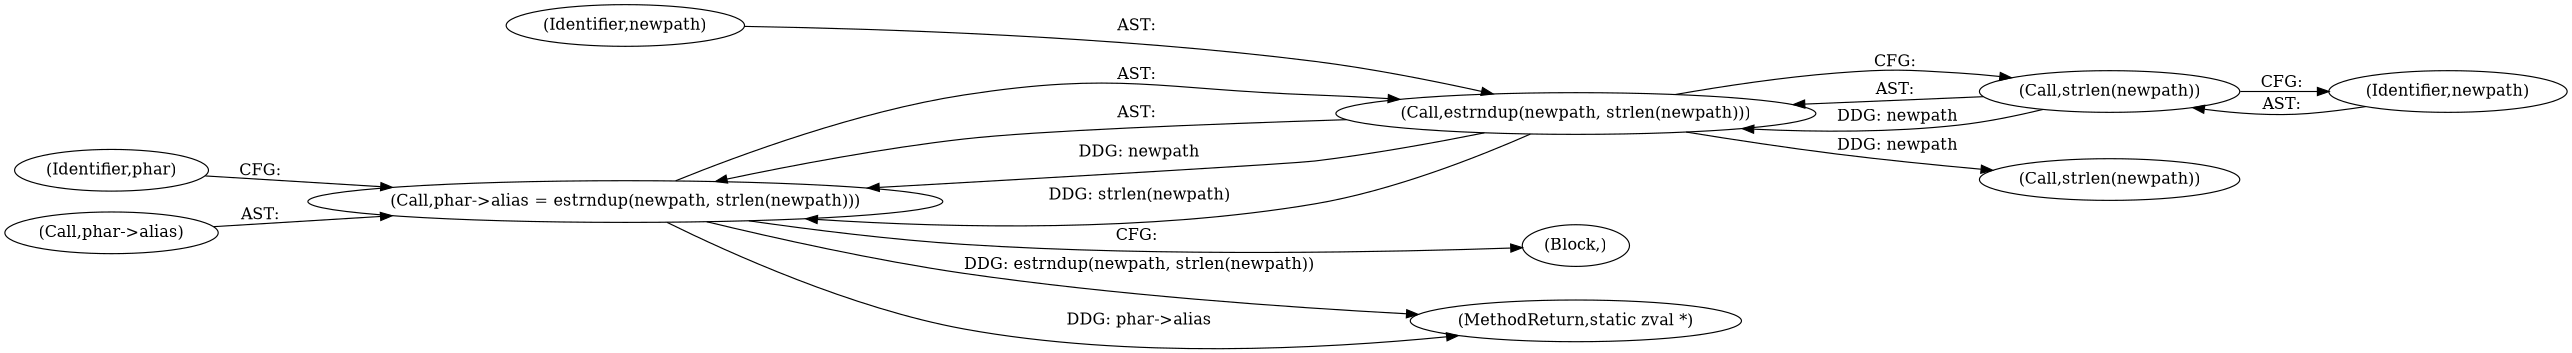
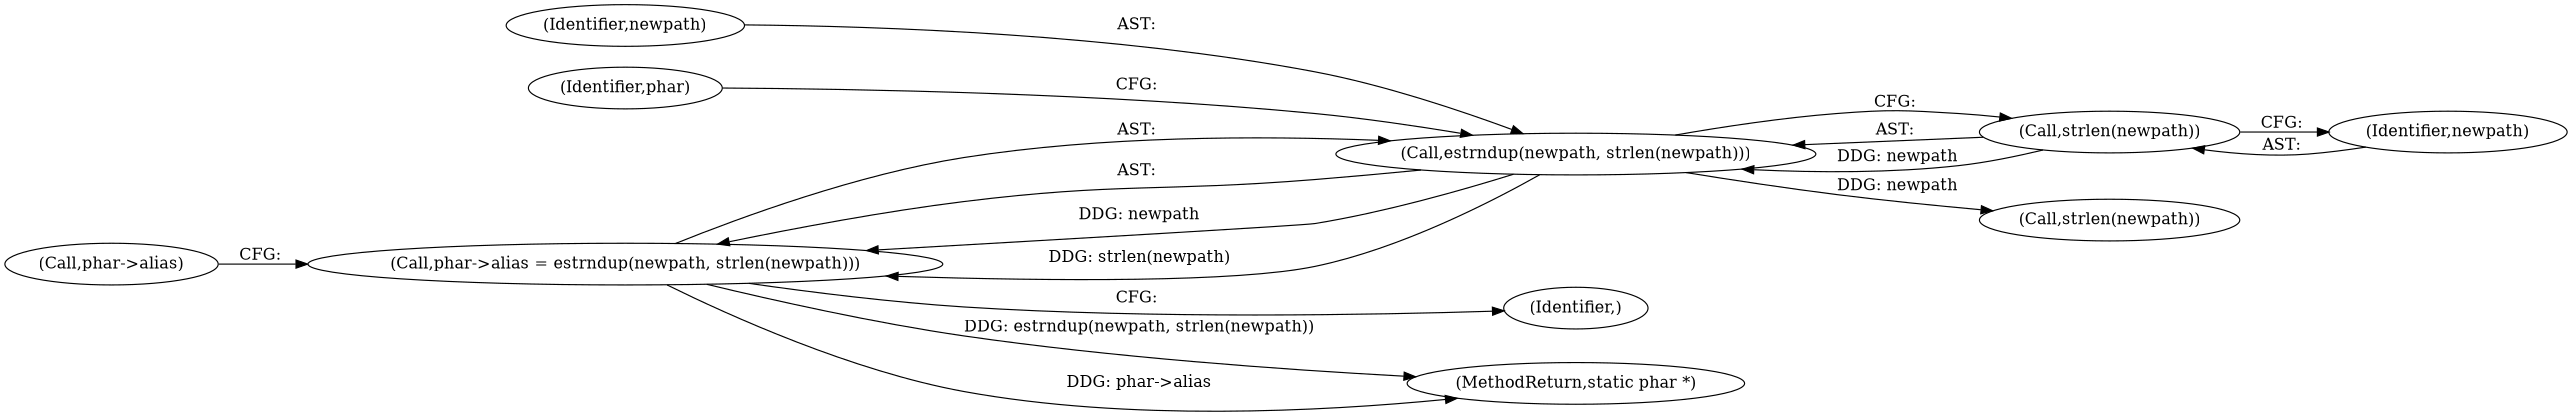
(293, 181) -> (1092, 98)
(263, 215) -> (263, 255)
(1576, 246) -> (1576, 308)
(1576, 321) -> (1576, 383)
